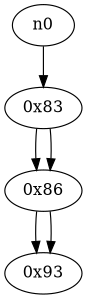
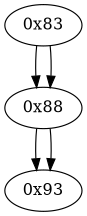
(43, 25) -> none
(43, 191) -> (43, 108)
